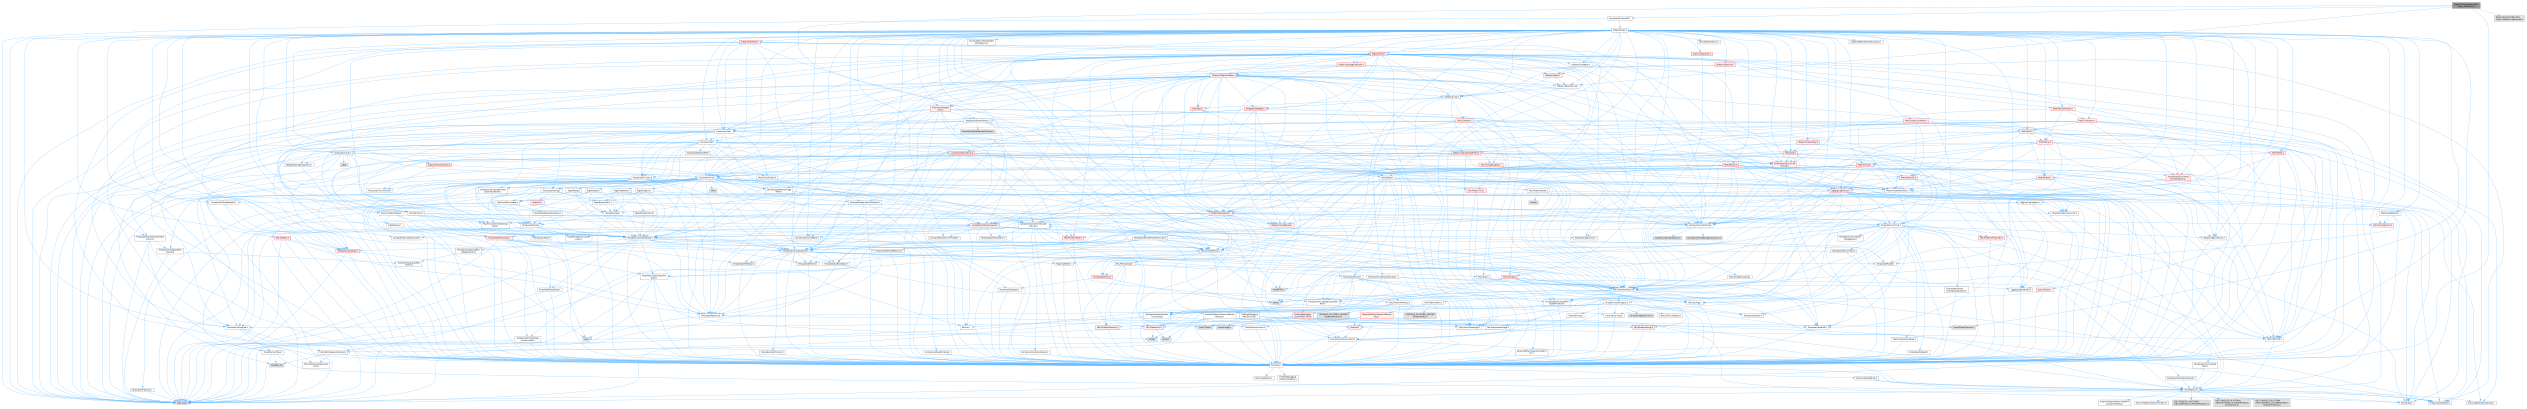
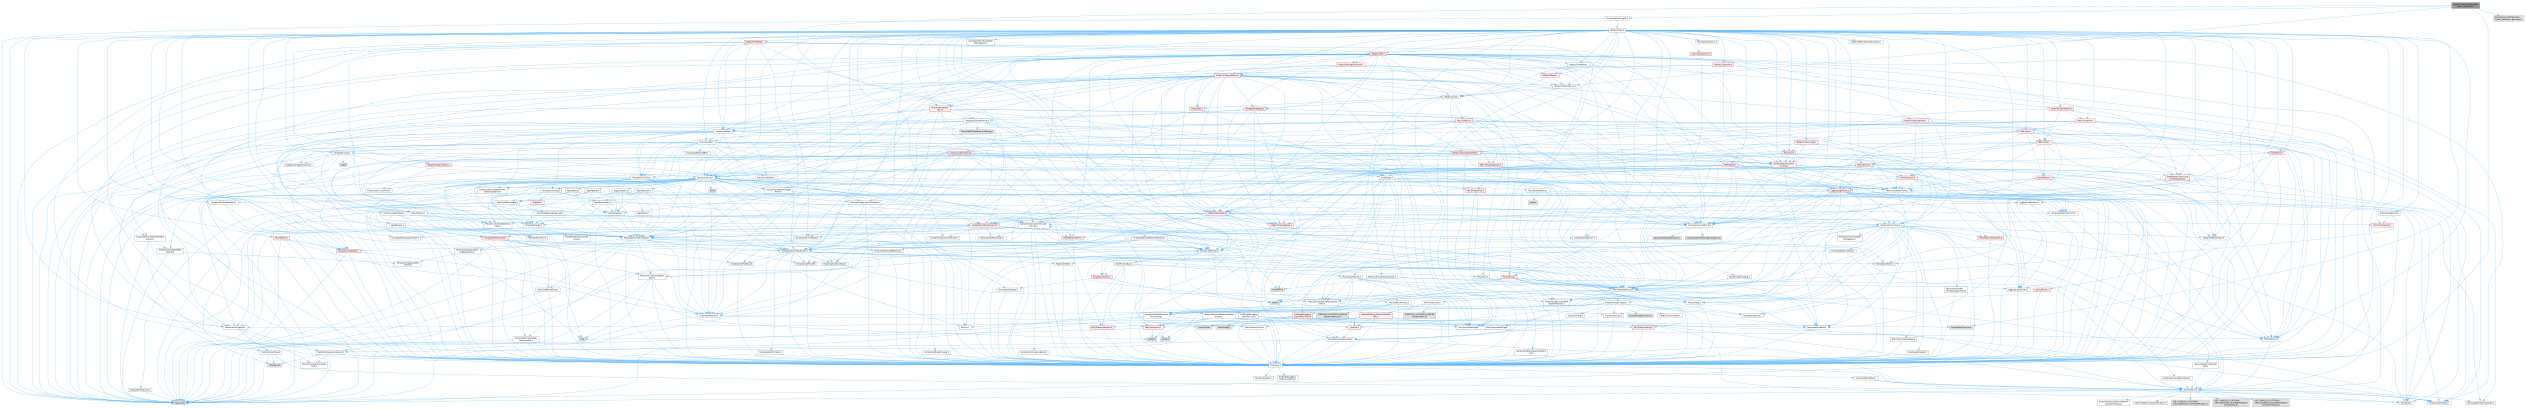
(645, 213) -> (643, 213)
